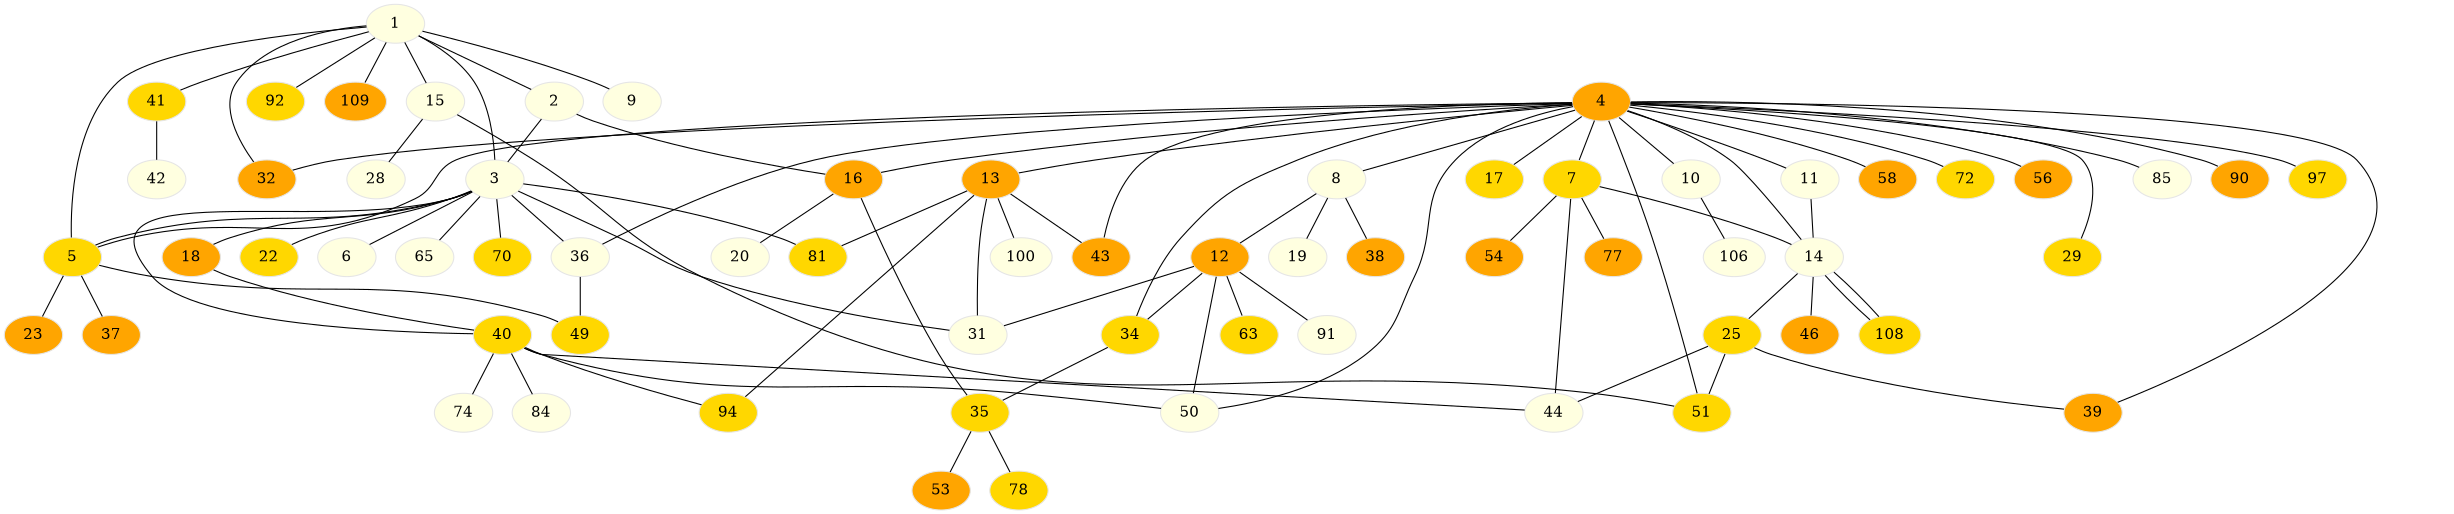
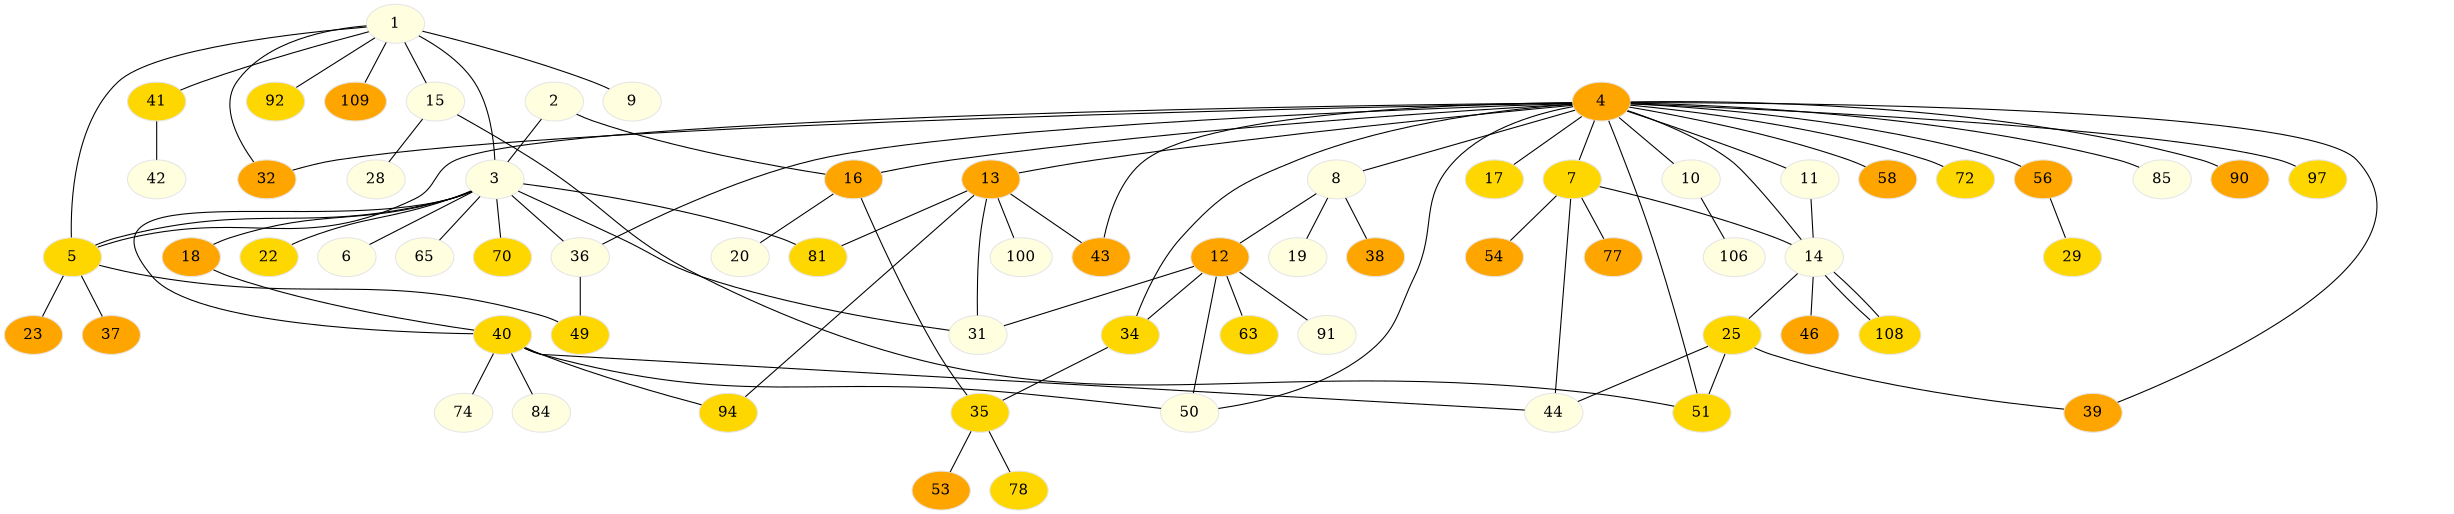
(475, 63) -> none
(1900, 123) -> (2058, 218)
